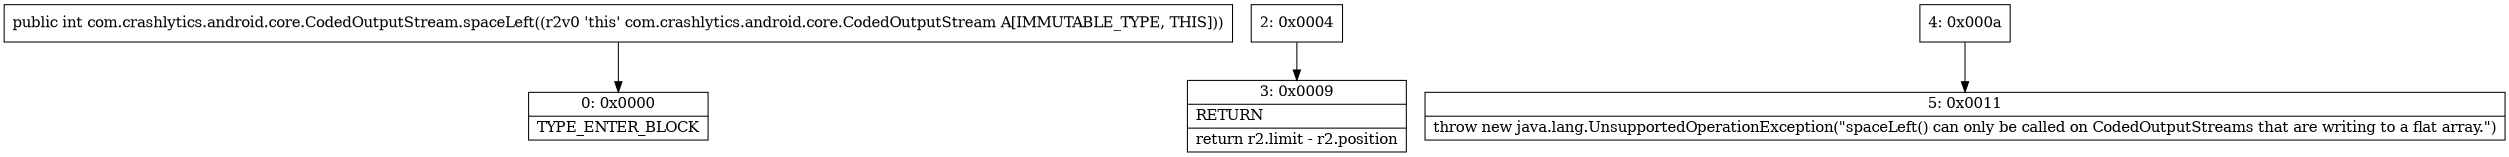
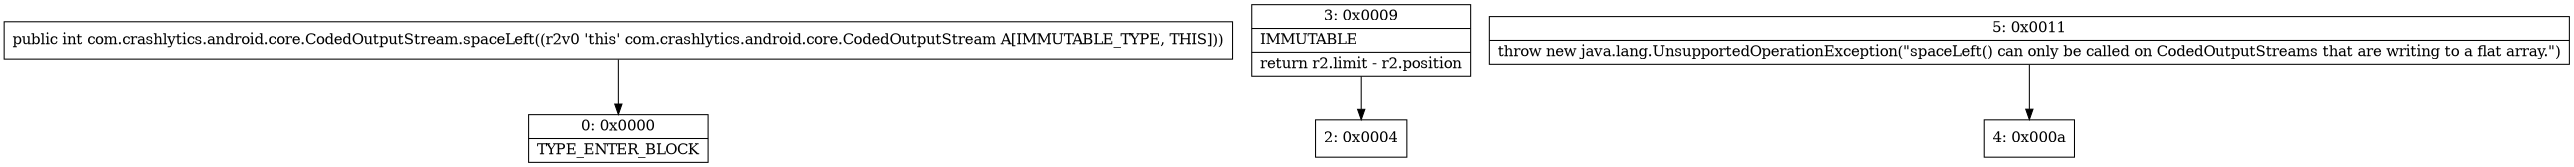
(1297, 56) -> (1361, 93)
(1965, 62) -> (2029, 87)
(1229, 116) -> (1309, 40)
